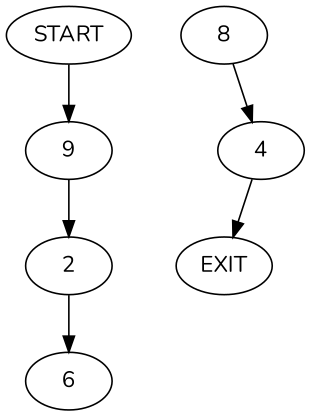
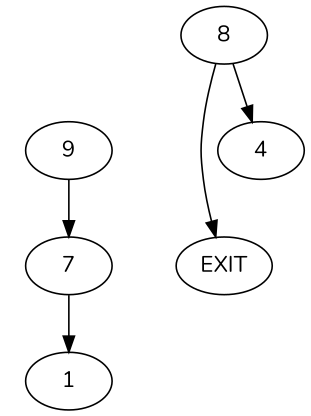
(69, 35) -> none
(245, 201) -> (201, 142)
(69, 266) -> (69, 266)
(69, 381) -> (69, 381)
